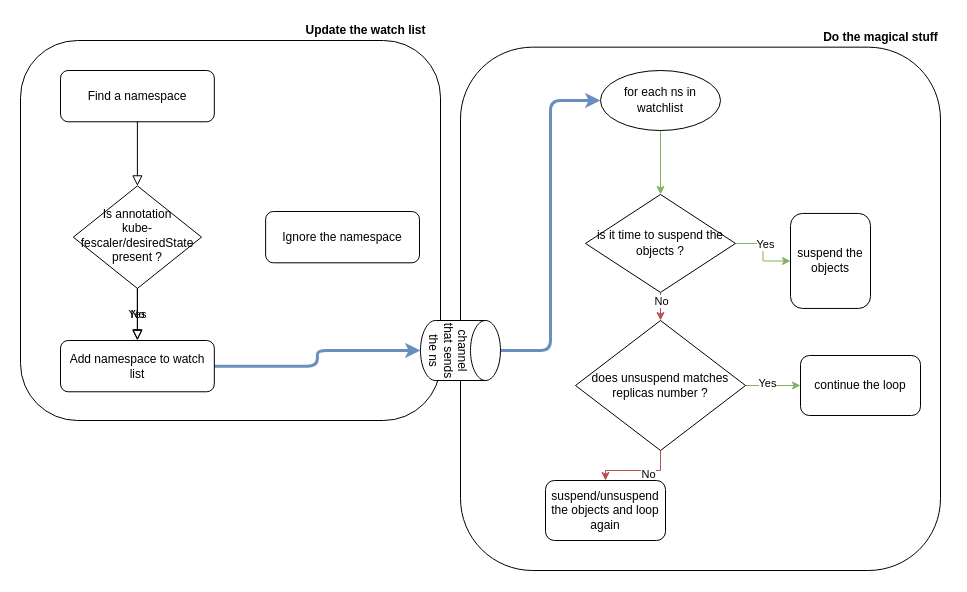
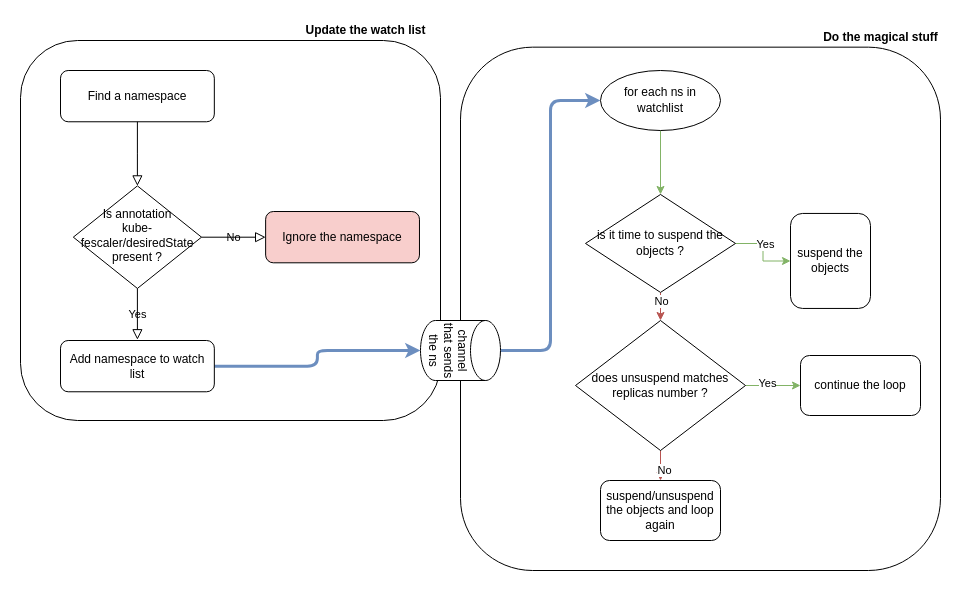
(343, 237) -> (343, 237)
(137, 330) -> (228, 237)
(606, 511) -> (661, 511)
